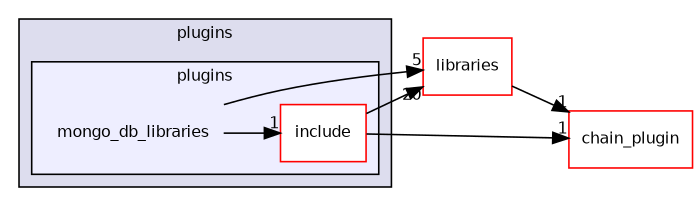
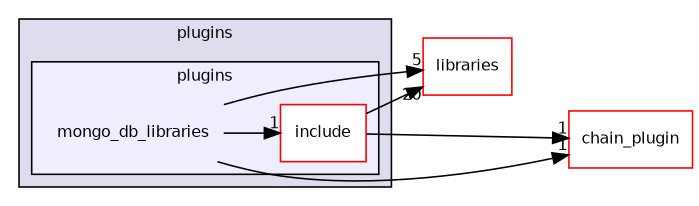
(533, 96) -> (402, 179)
